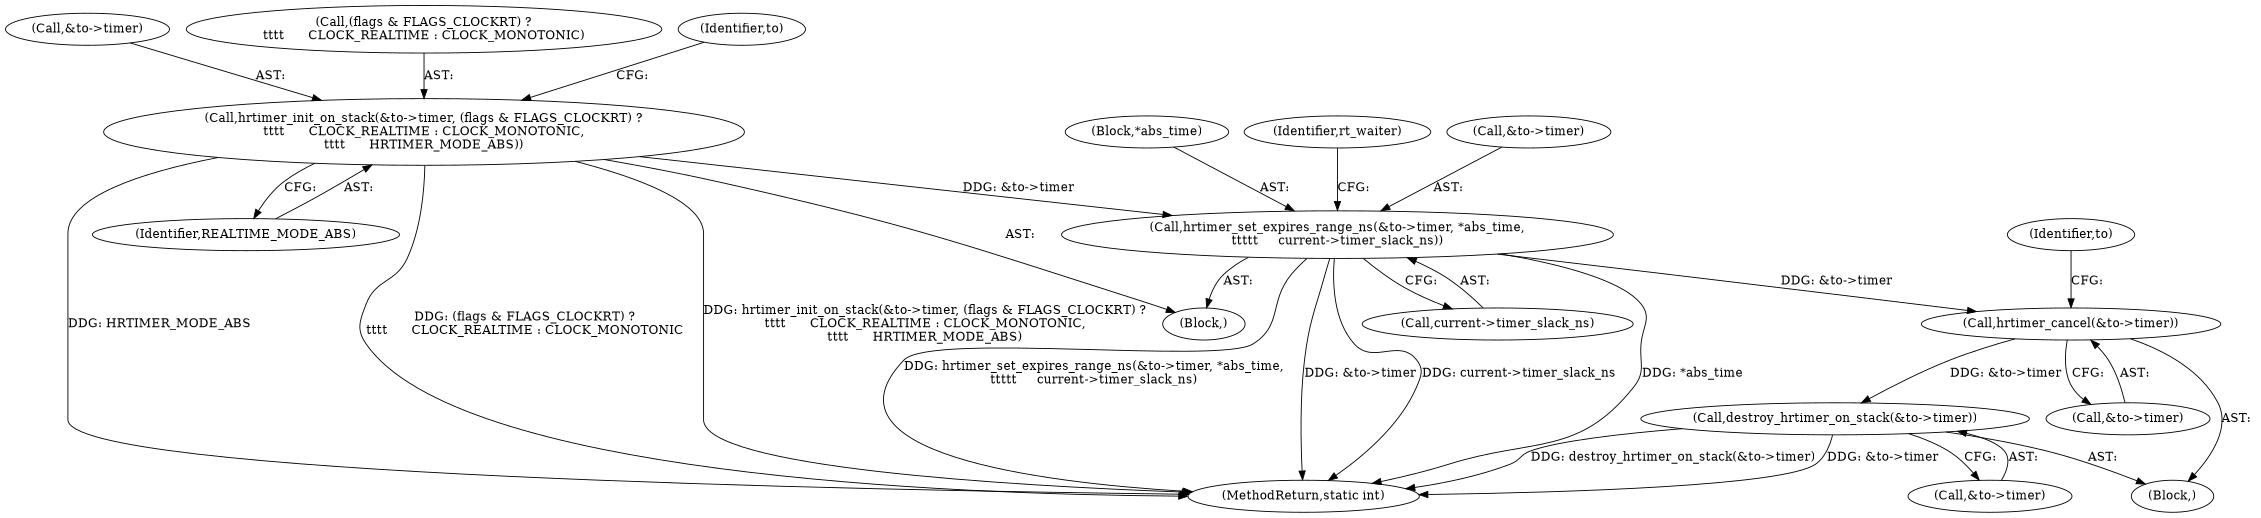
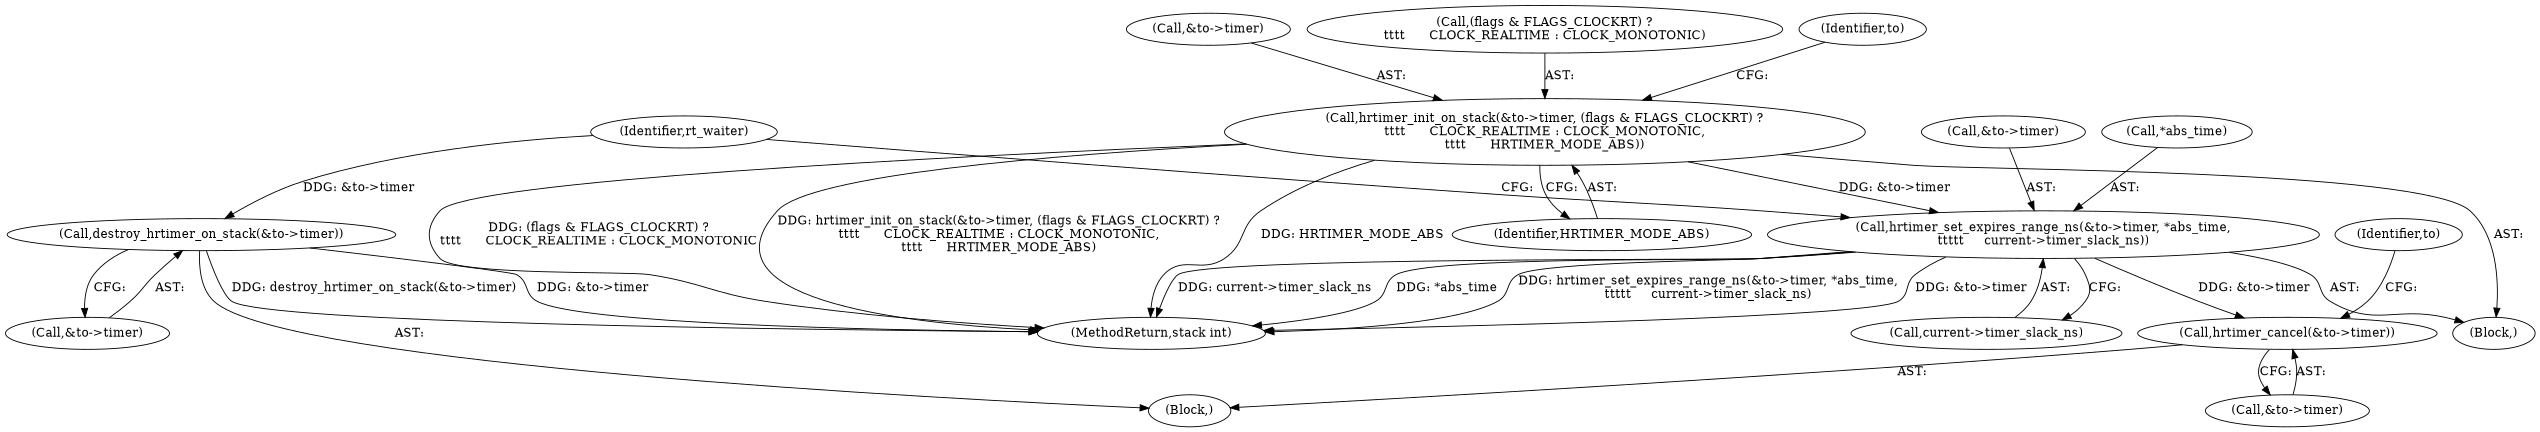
(1147, 132) -> (2177, 132)
(246, 235) -> (1602, 235)
(1940, 364) -> (408, 156)
(1304, 496) -> (1151, 333)
